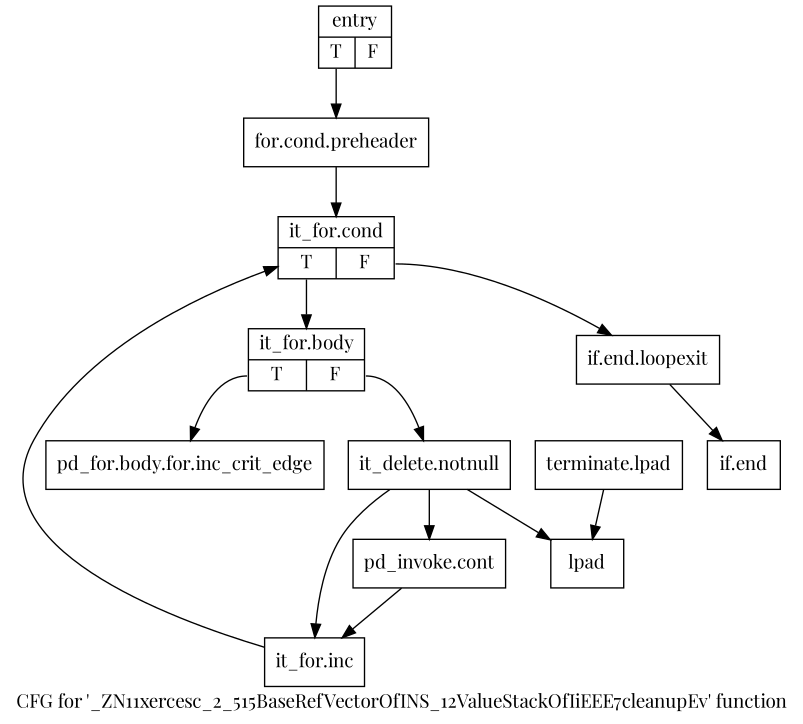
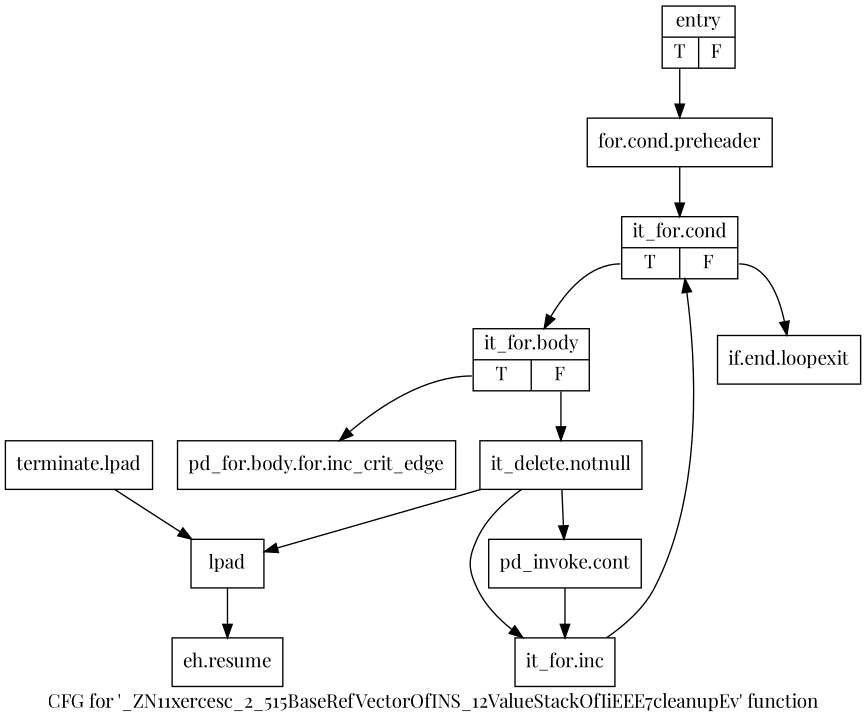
(744, 465) -> none
none -> (227, 662)
